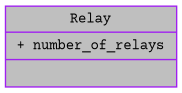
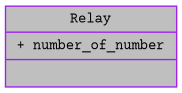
(91, 45) -> (91, 45)
